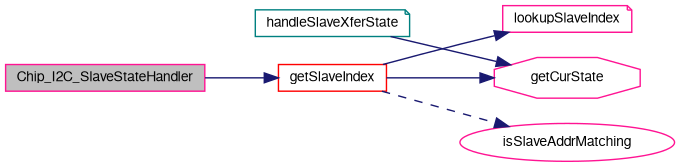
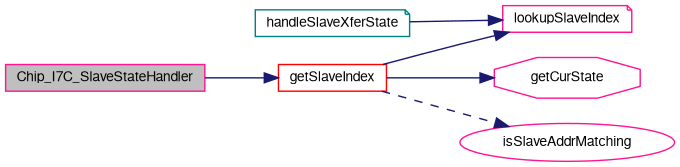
(462, 53) -> (449, 21)
(105, 78) -> (105, 78)
